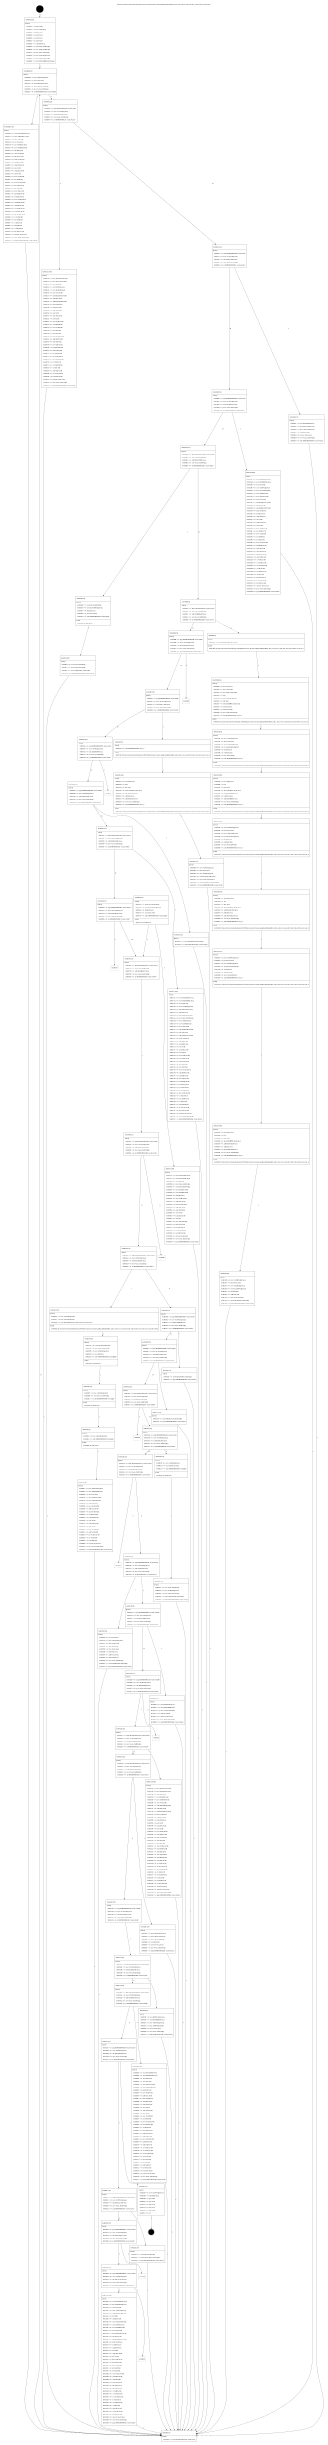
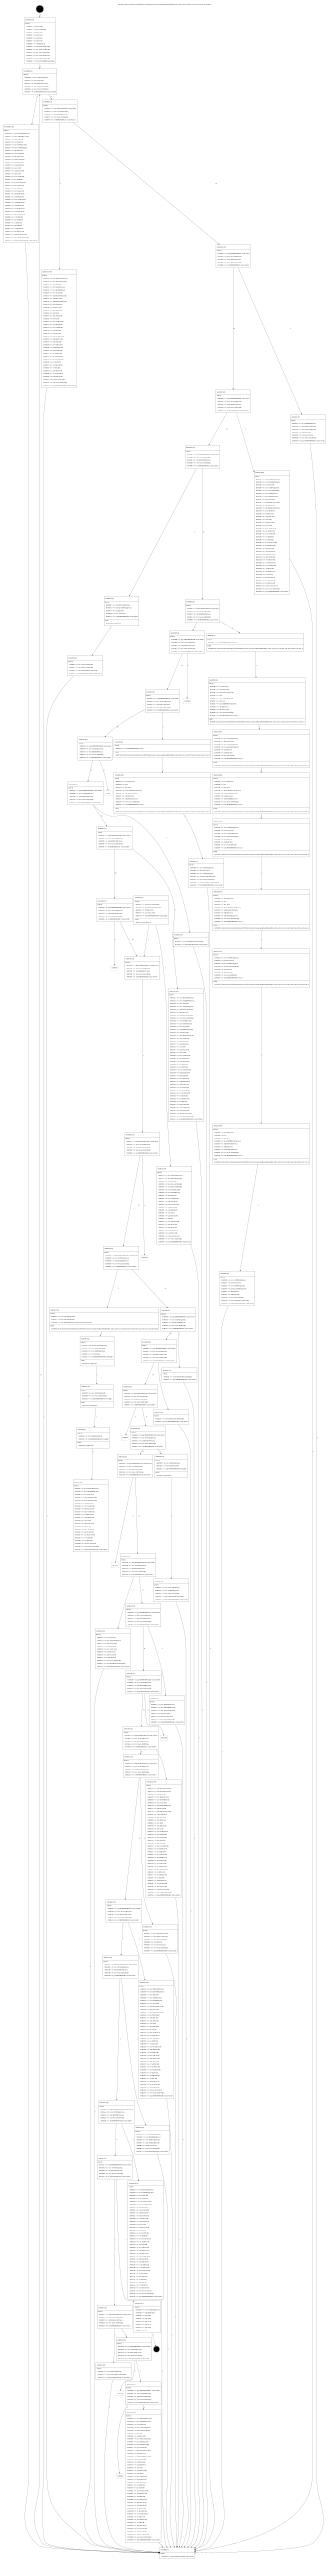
none -> (156, 2039)
